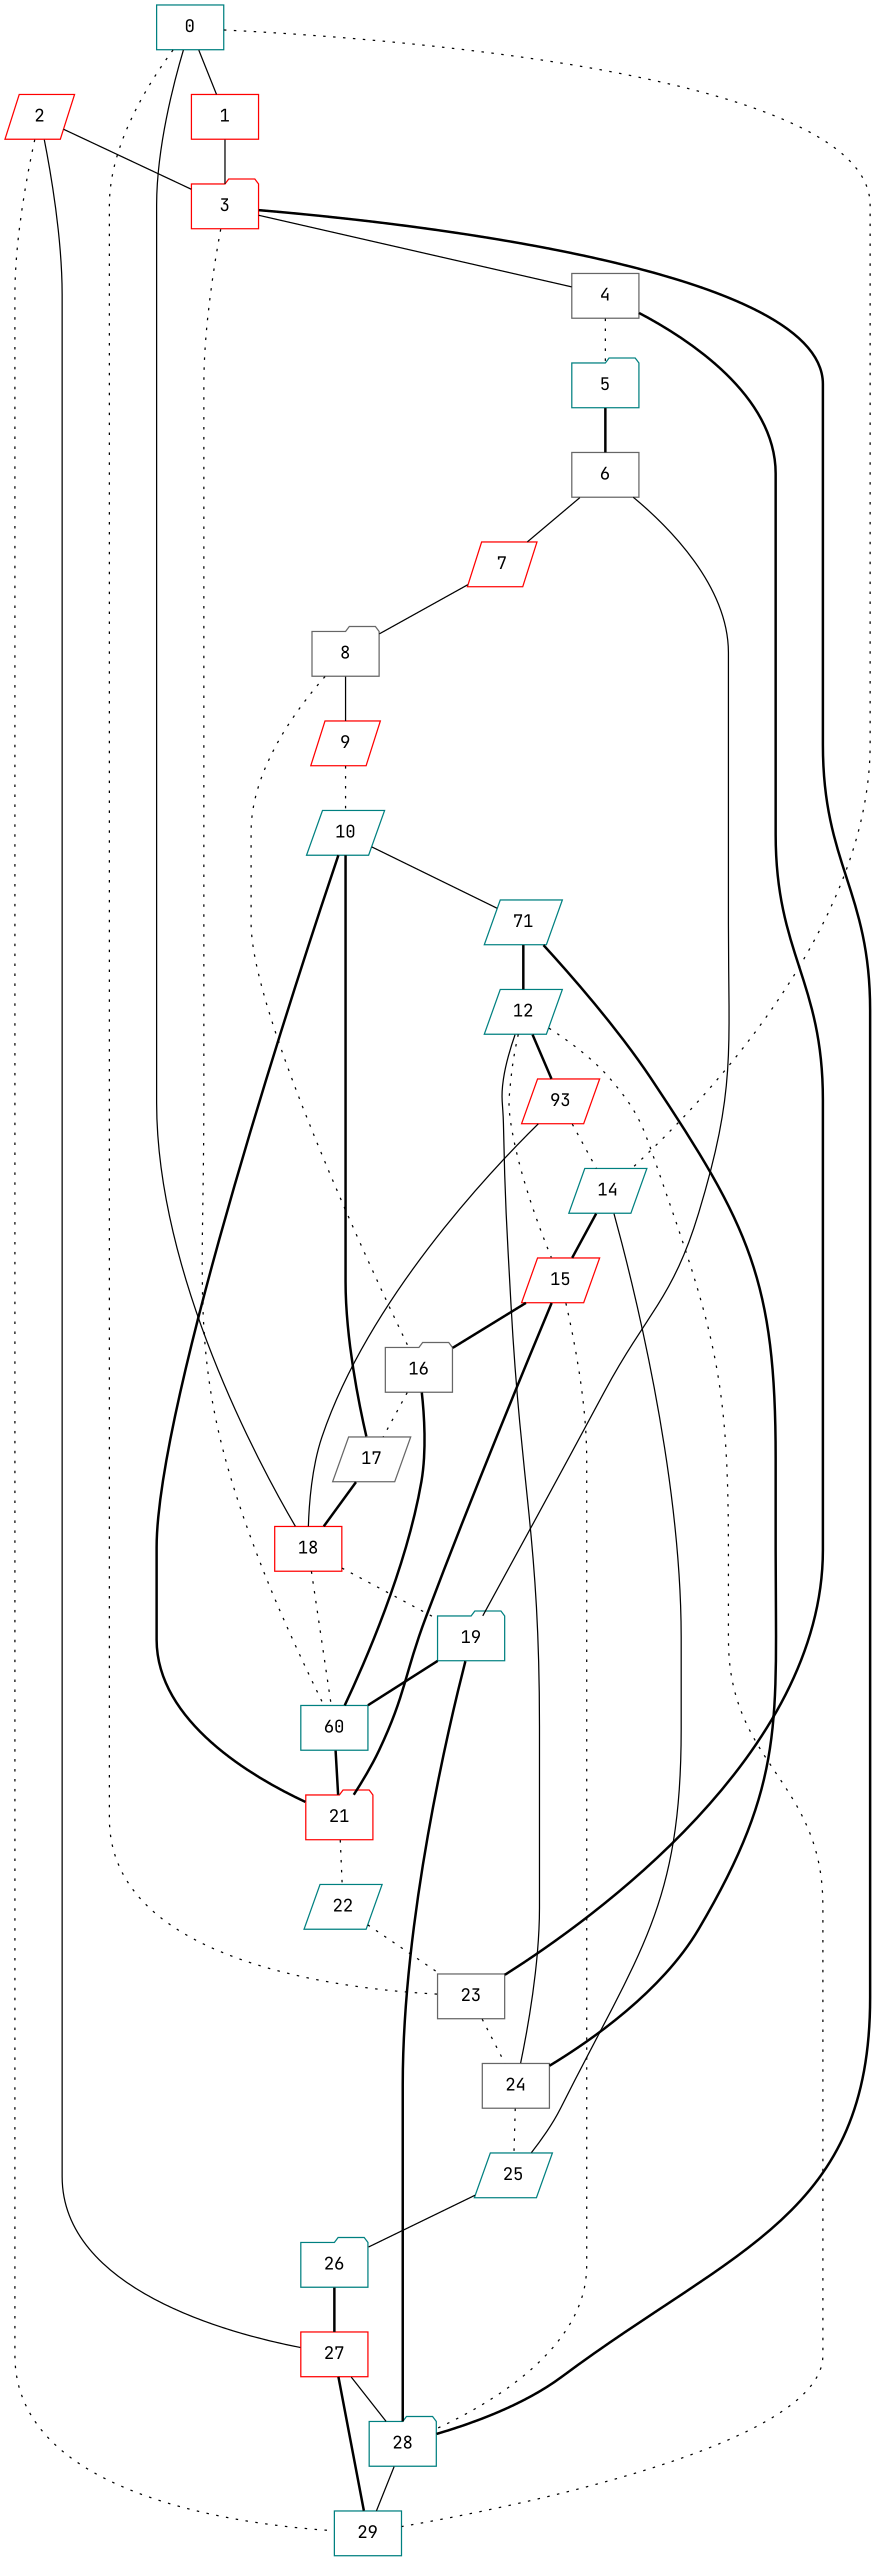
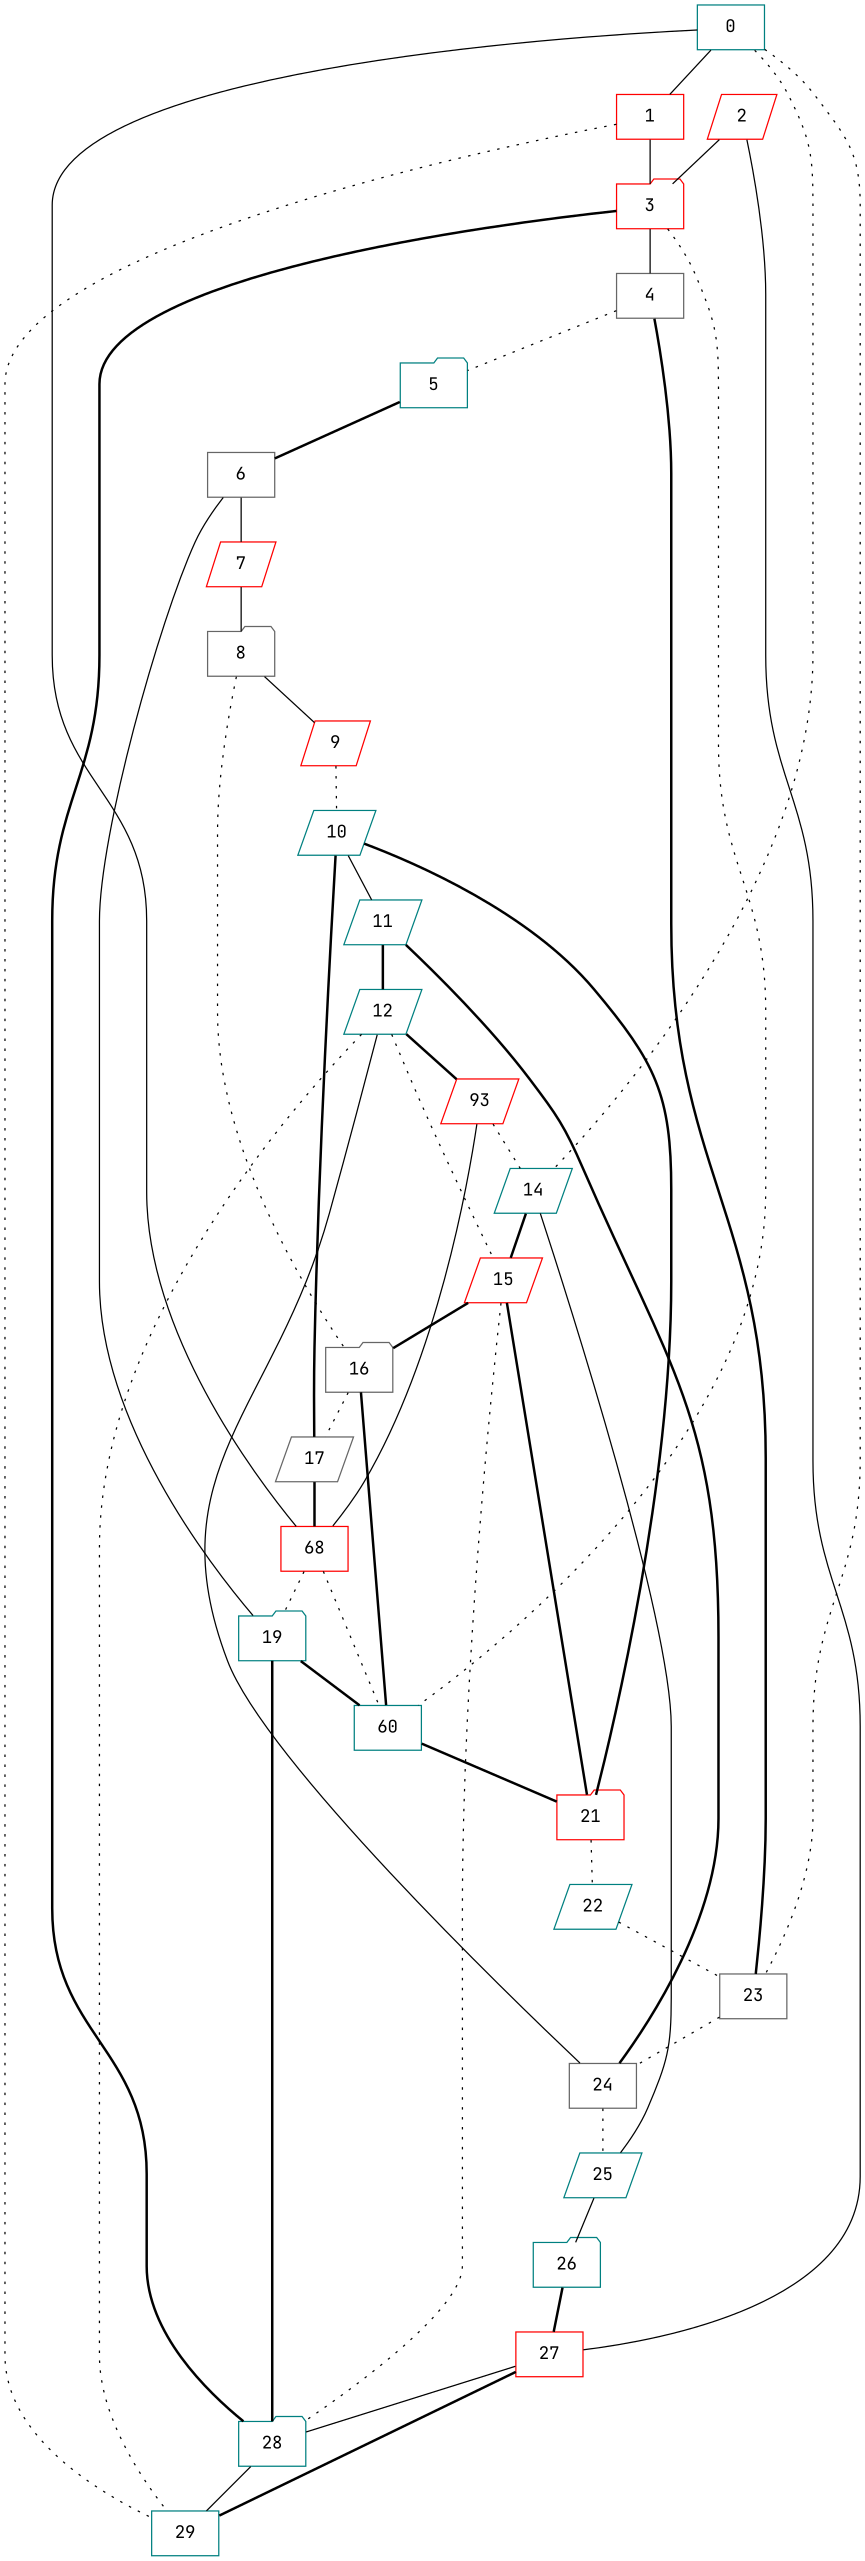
(523, 922) -> (383, 922)
(15, 1445) -> (5, 1141)
(308, 1549) -> (314, 1549)
